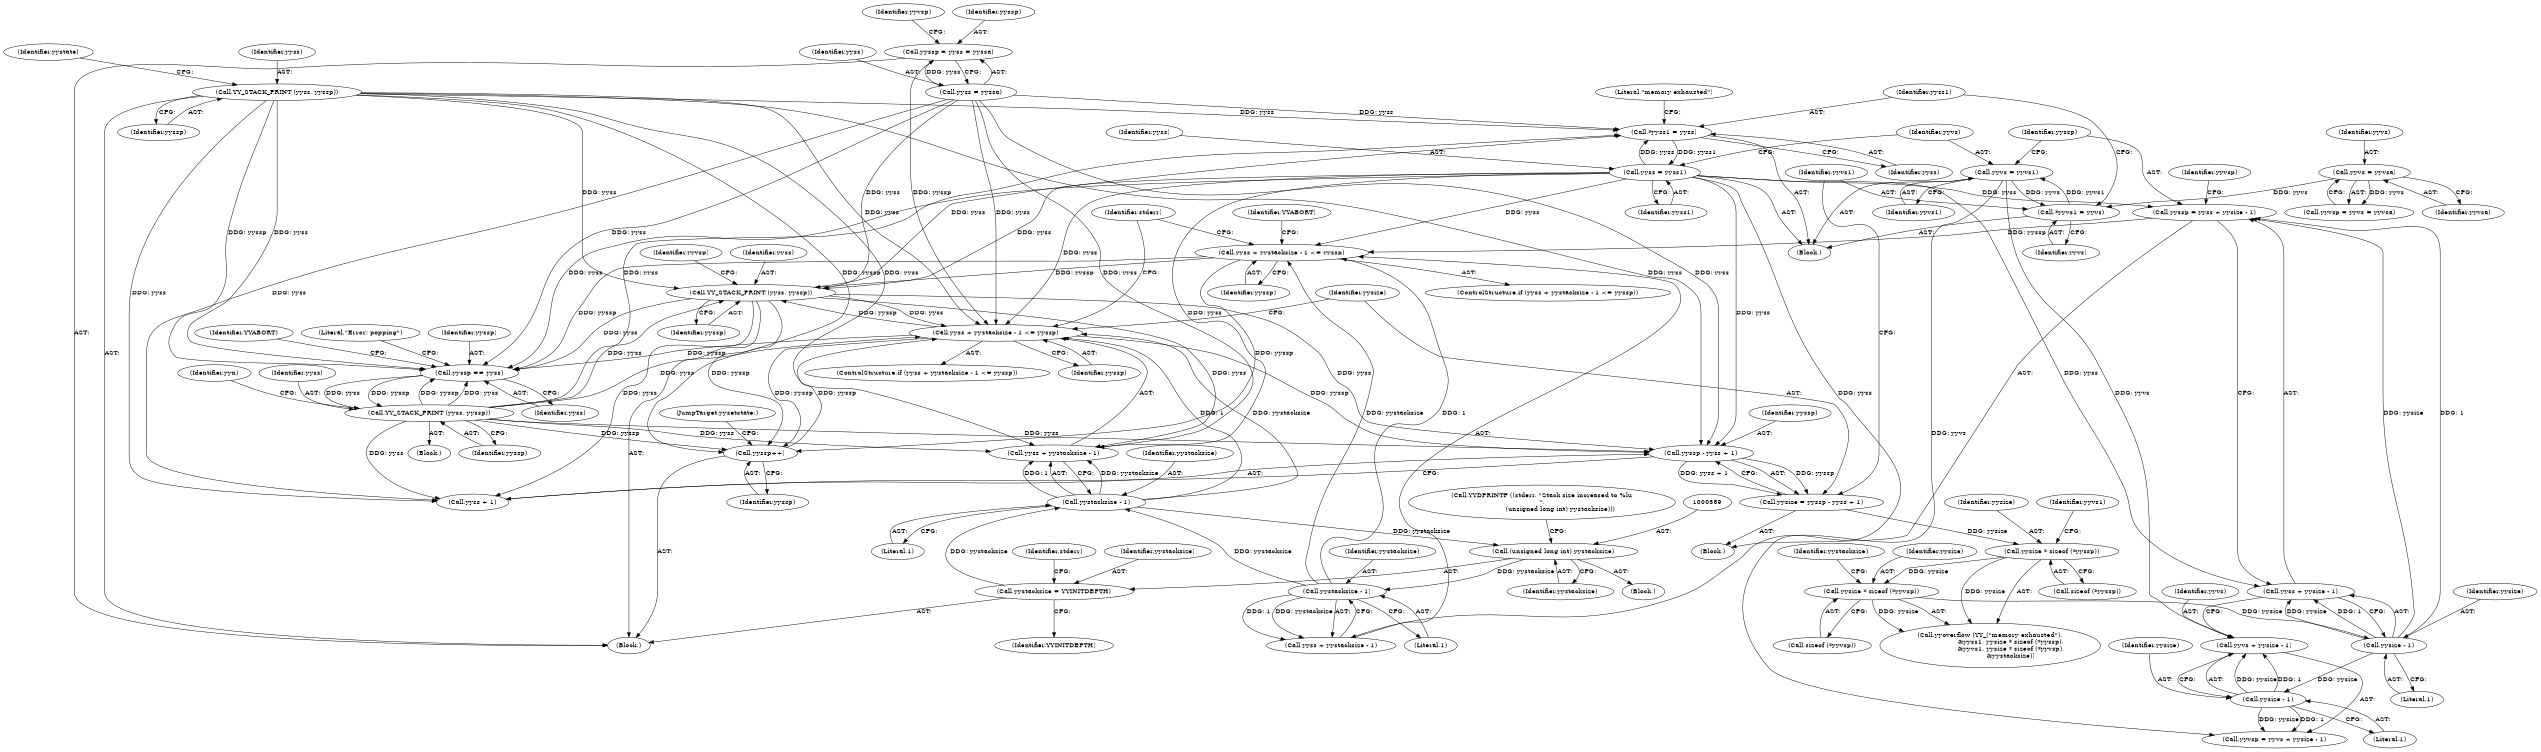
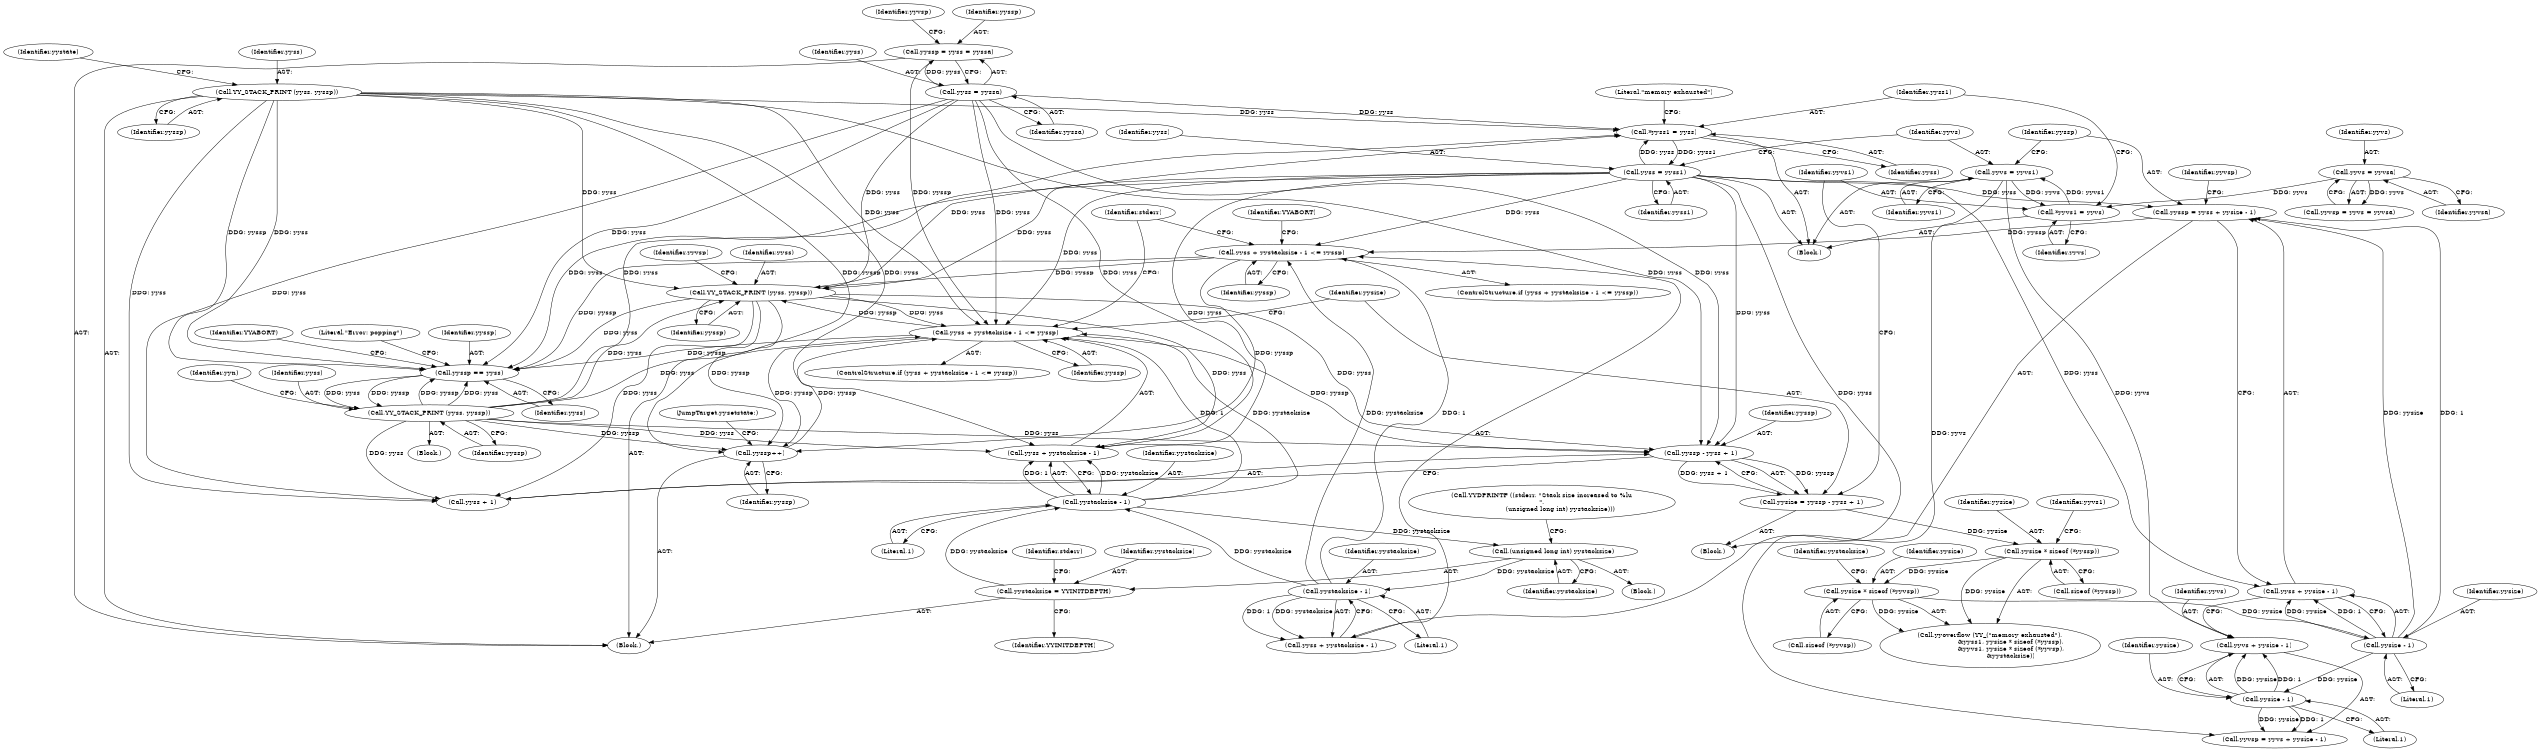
none -> (1057, 132)
(1707, 502) -> none
